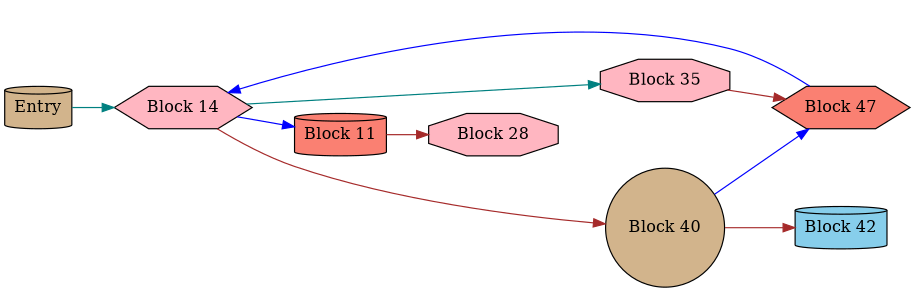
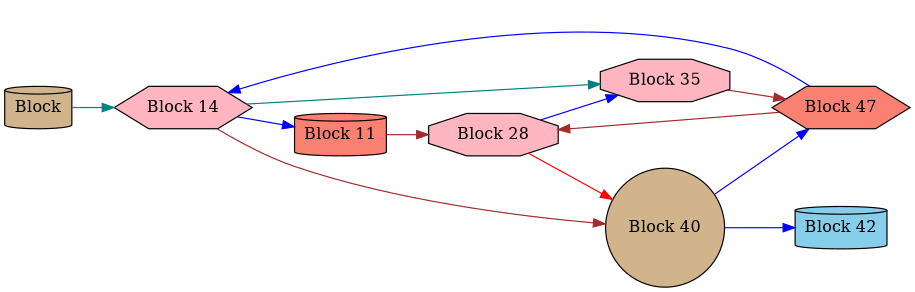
(38, 108) -> (38, 108)
none -> (574, 109)
none -> (675, 121)
none -> (565, 173)
(754, 228) -> (754, 228)
